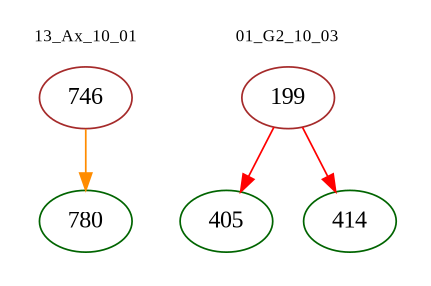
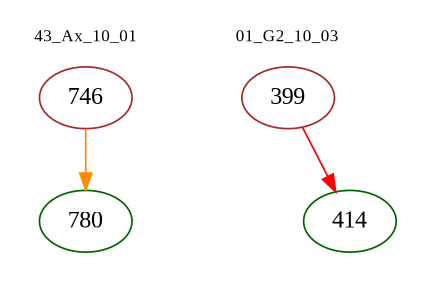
(87, 37) -> (87, 37)
(288, 98) -> (288, 98)
(226, 221) -> none
